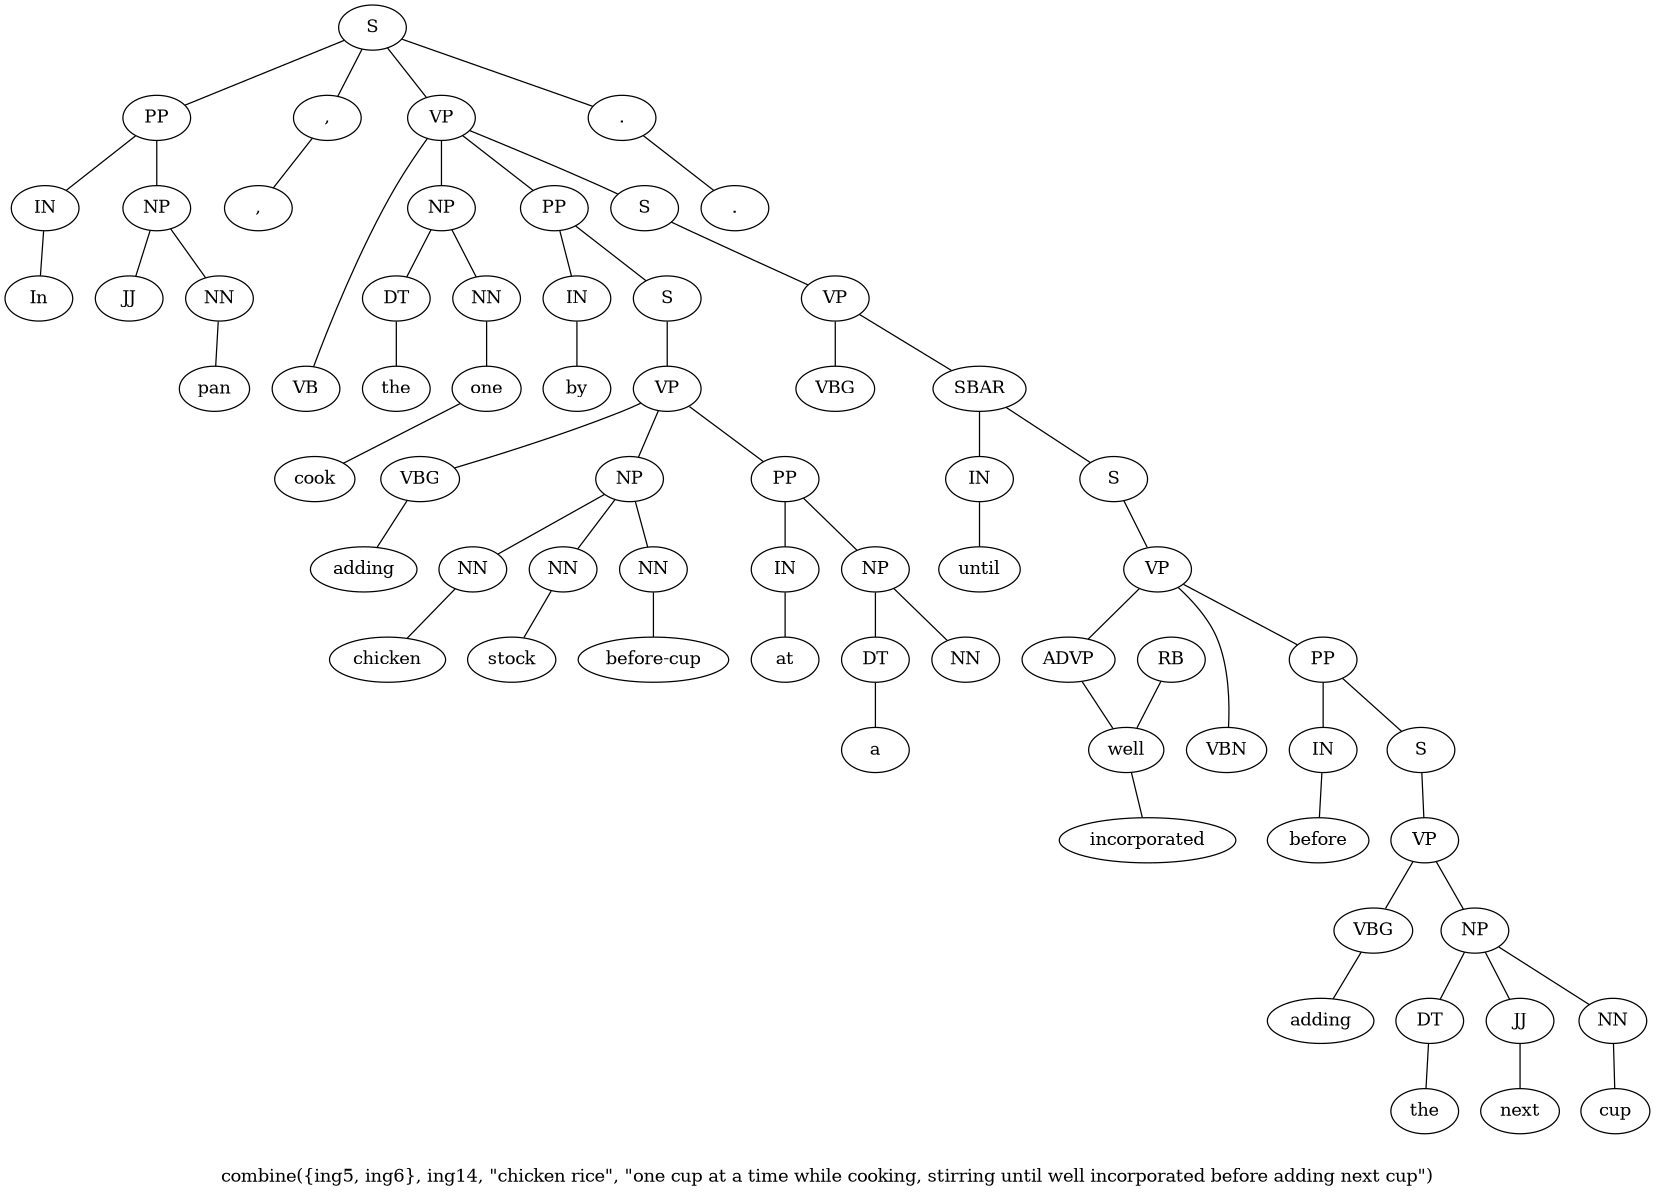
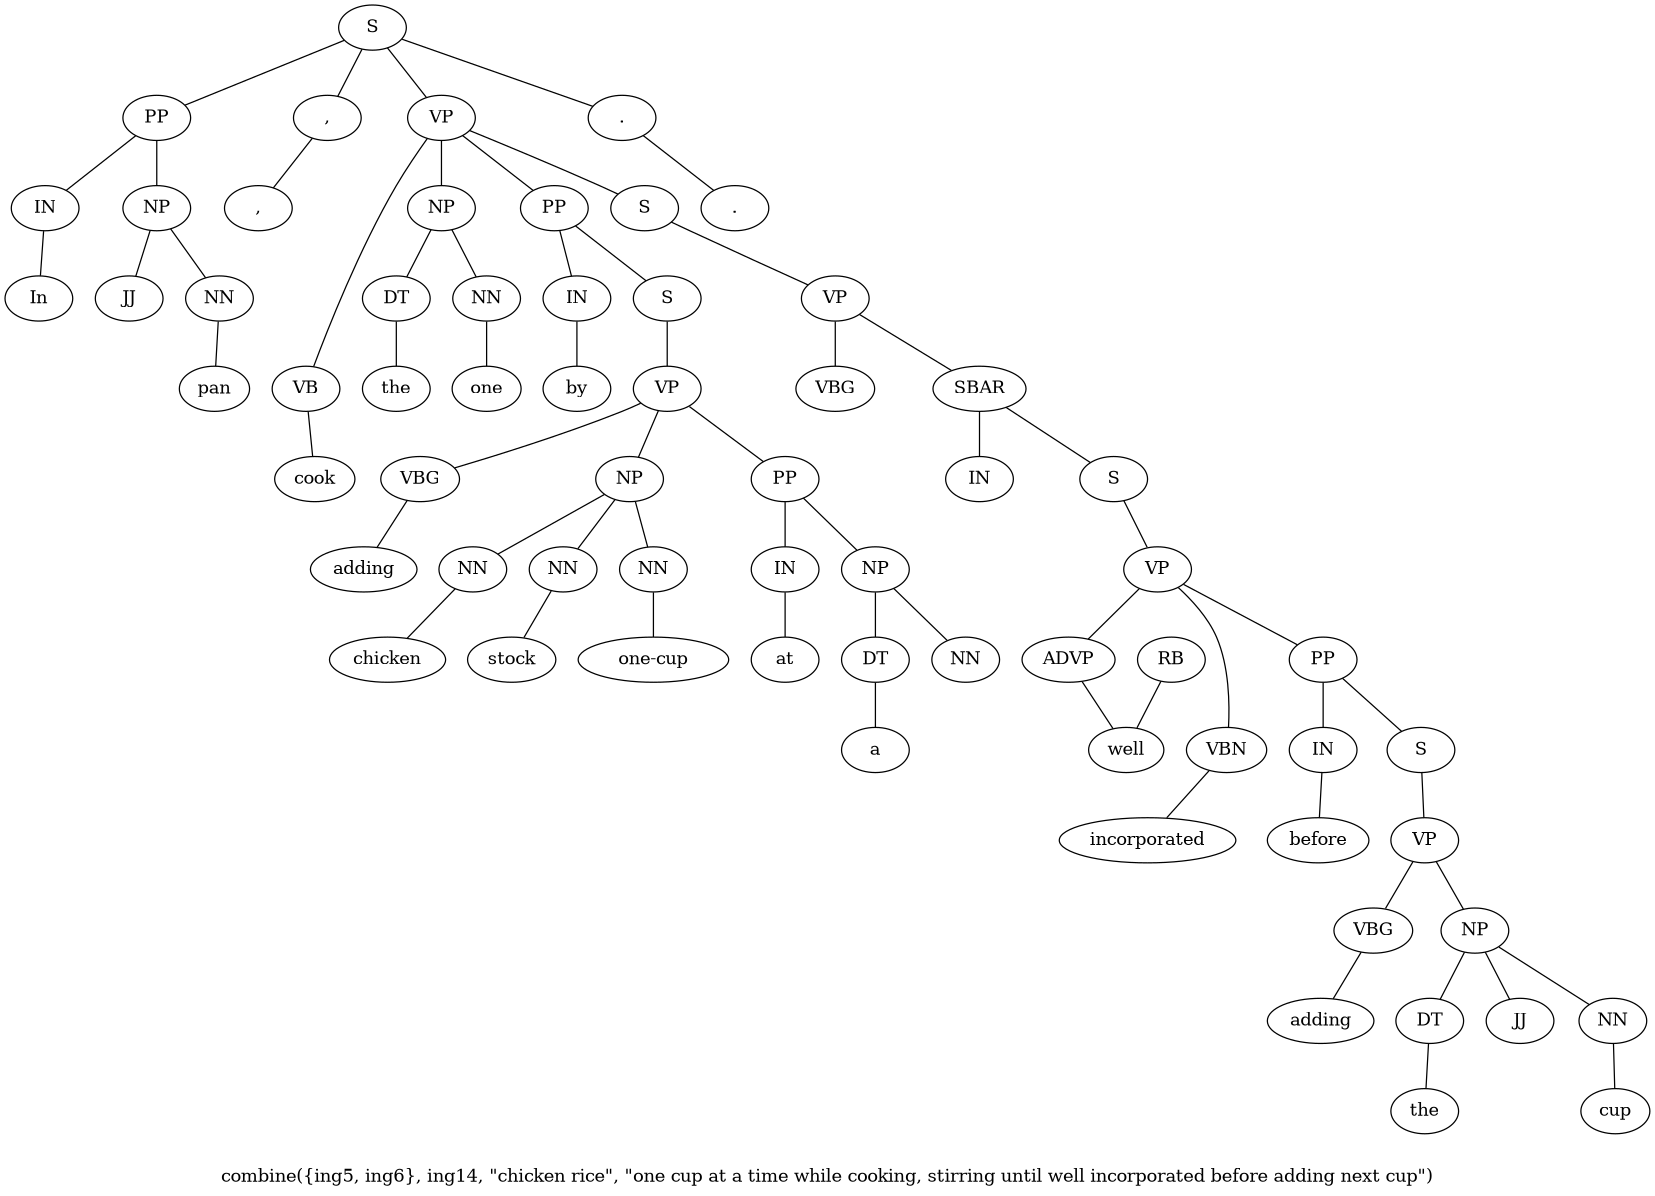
(402, 433) -> (310, 434)
(980, 569) -> none
(653, 660) -> (653, 660)
(1137, 795) -> (1188, 794)
(1520, 1111) -> none
